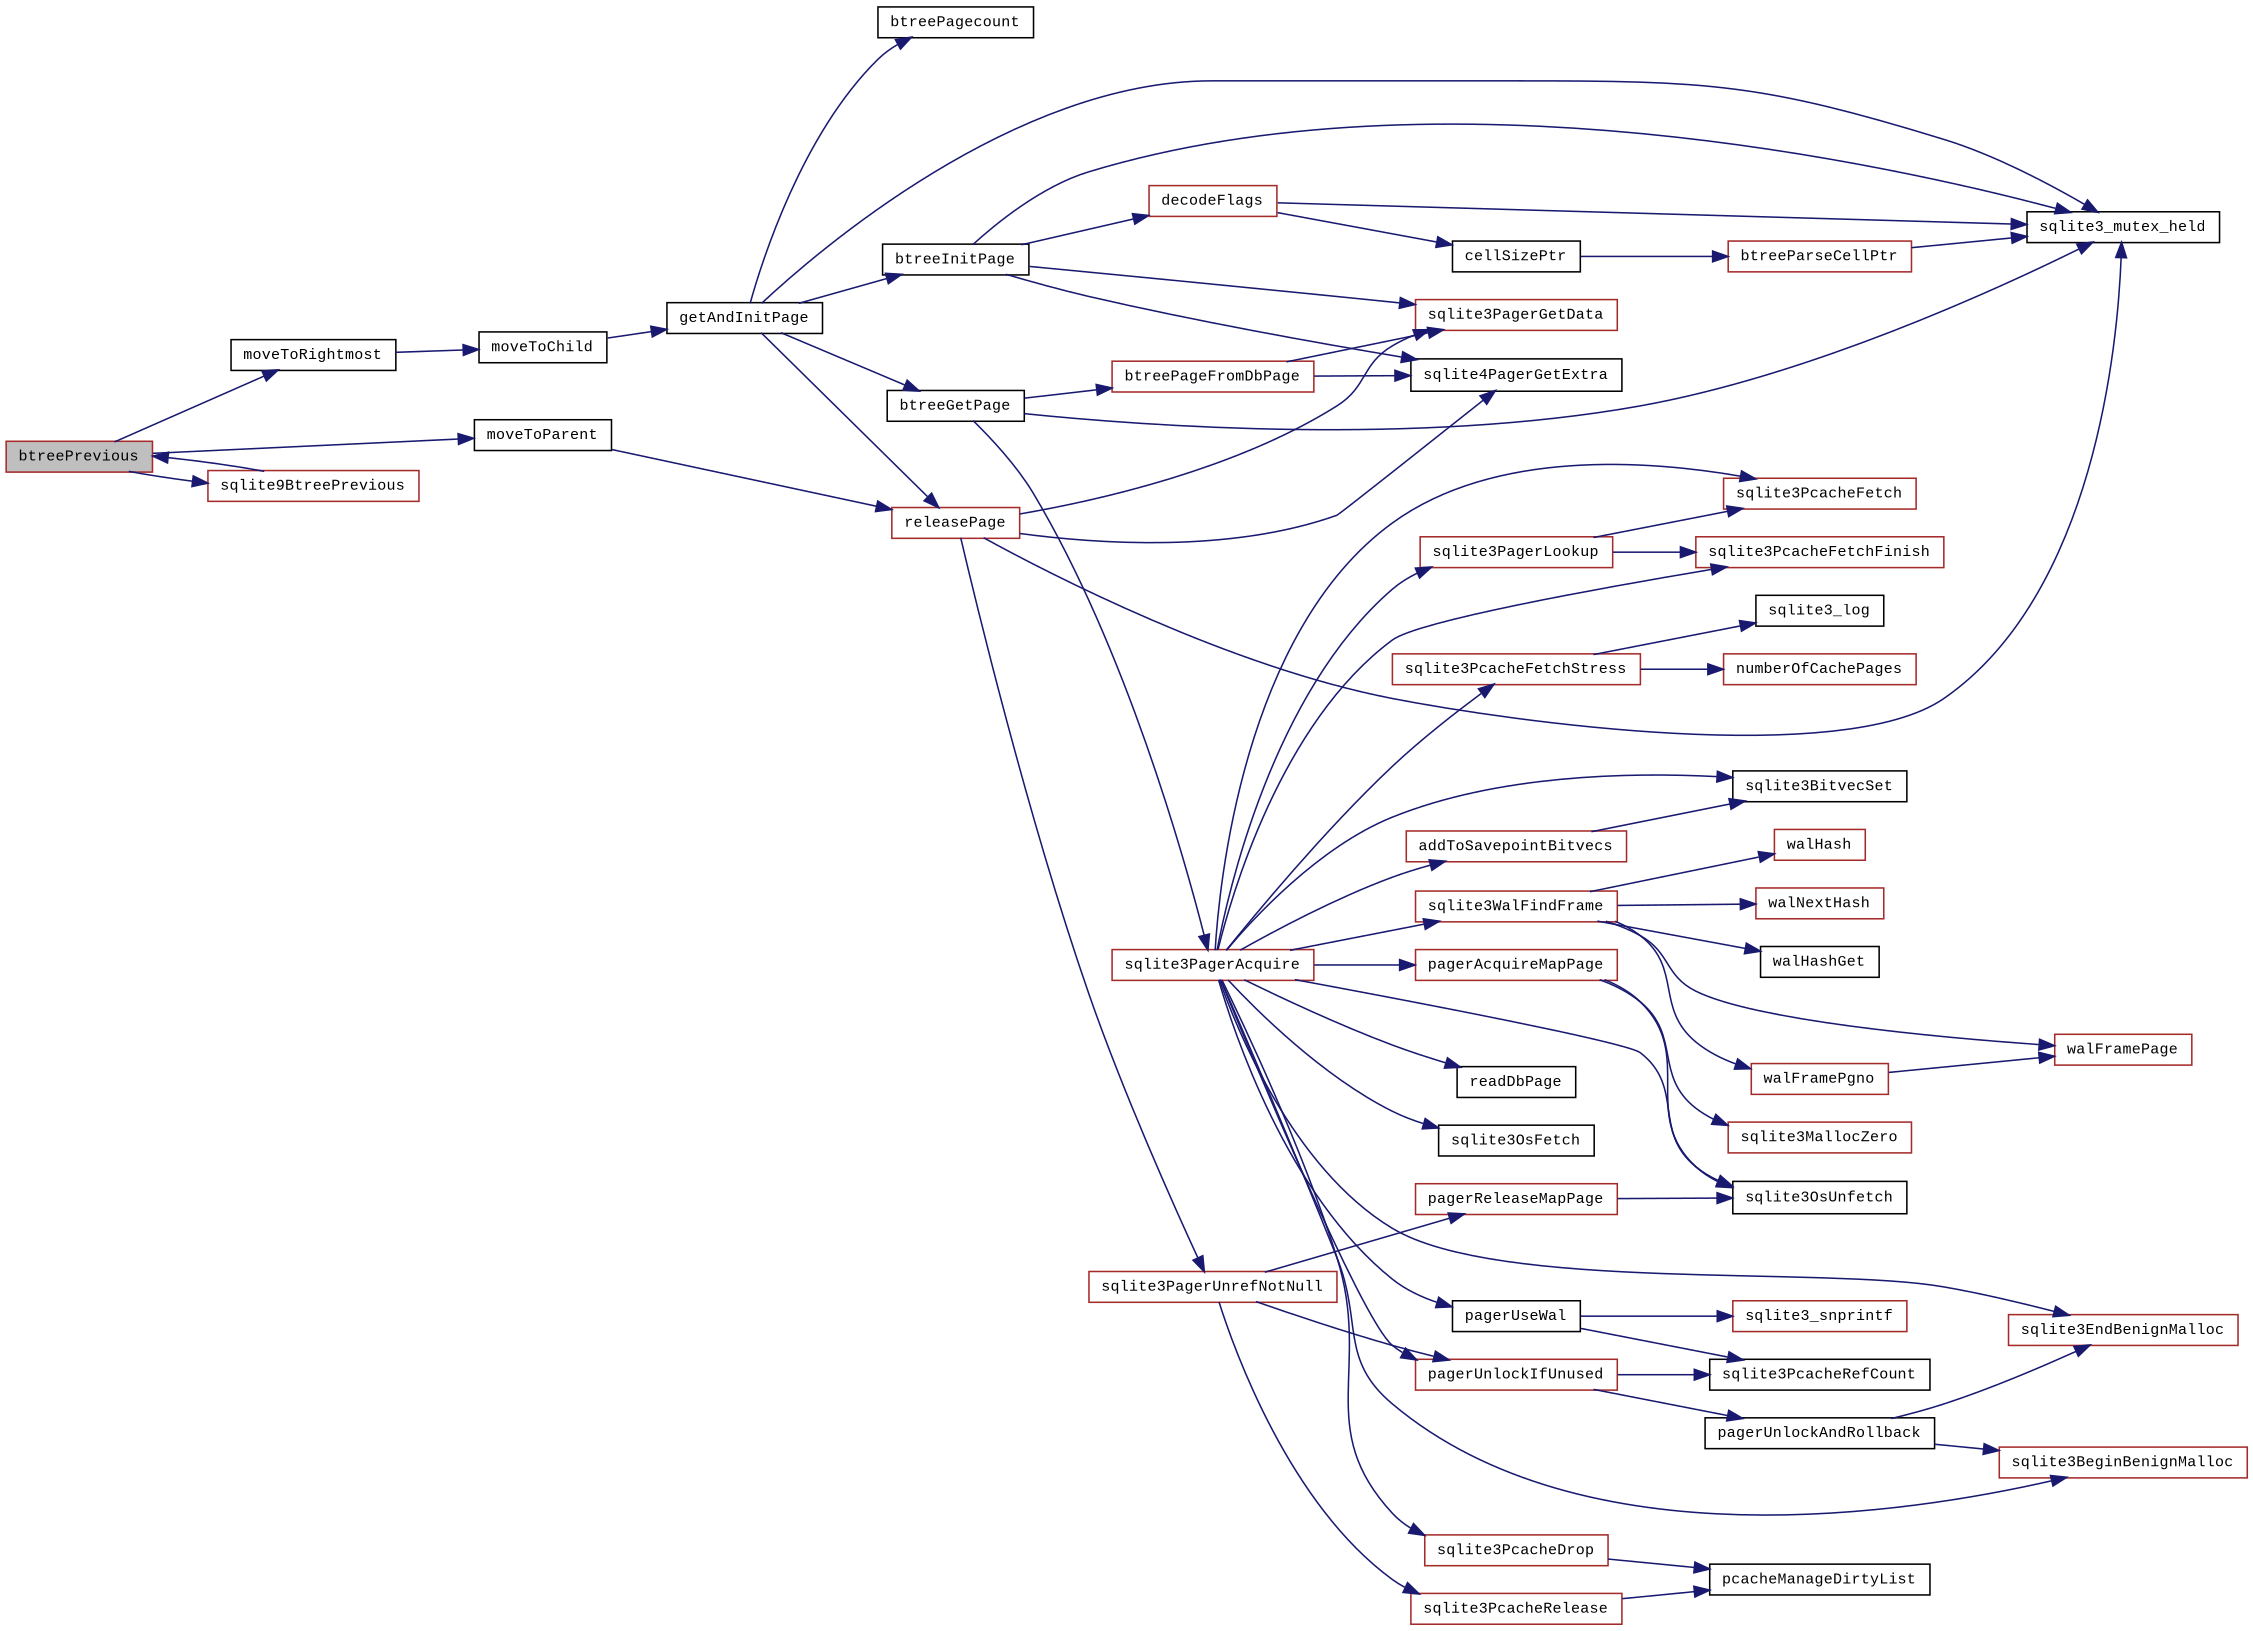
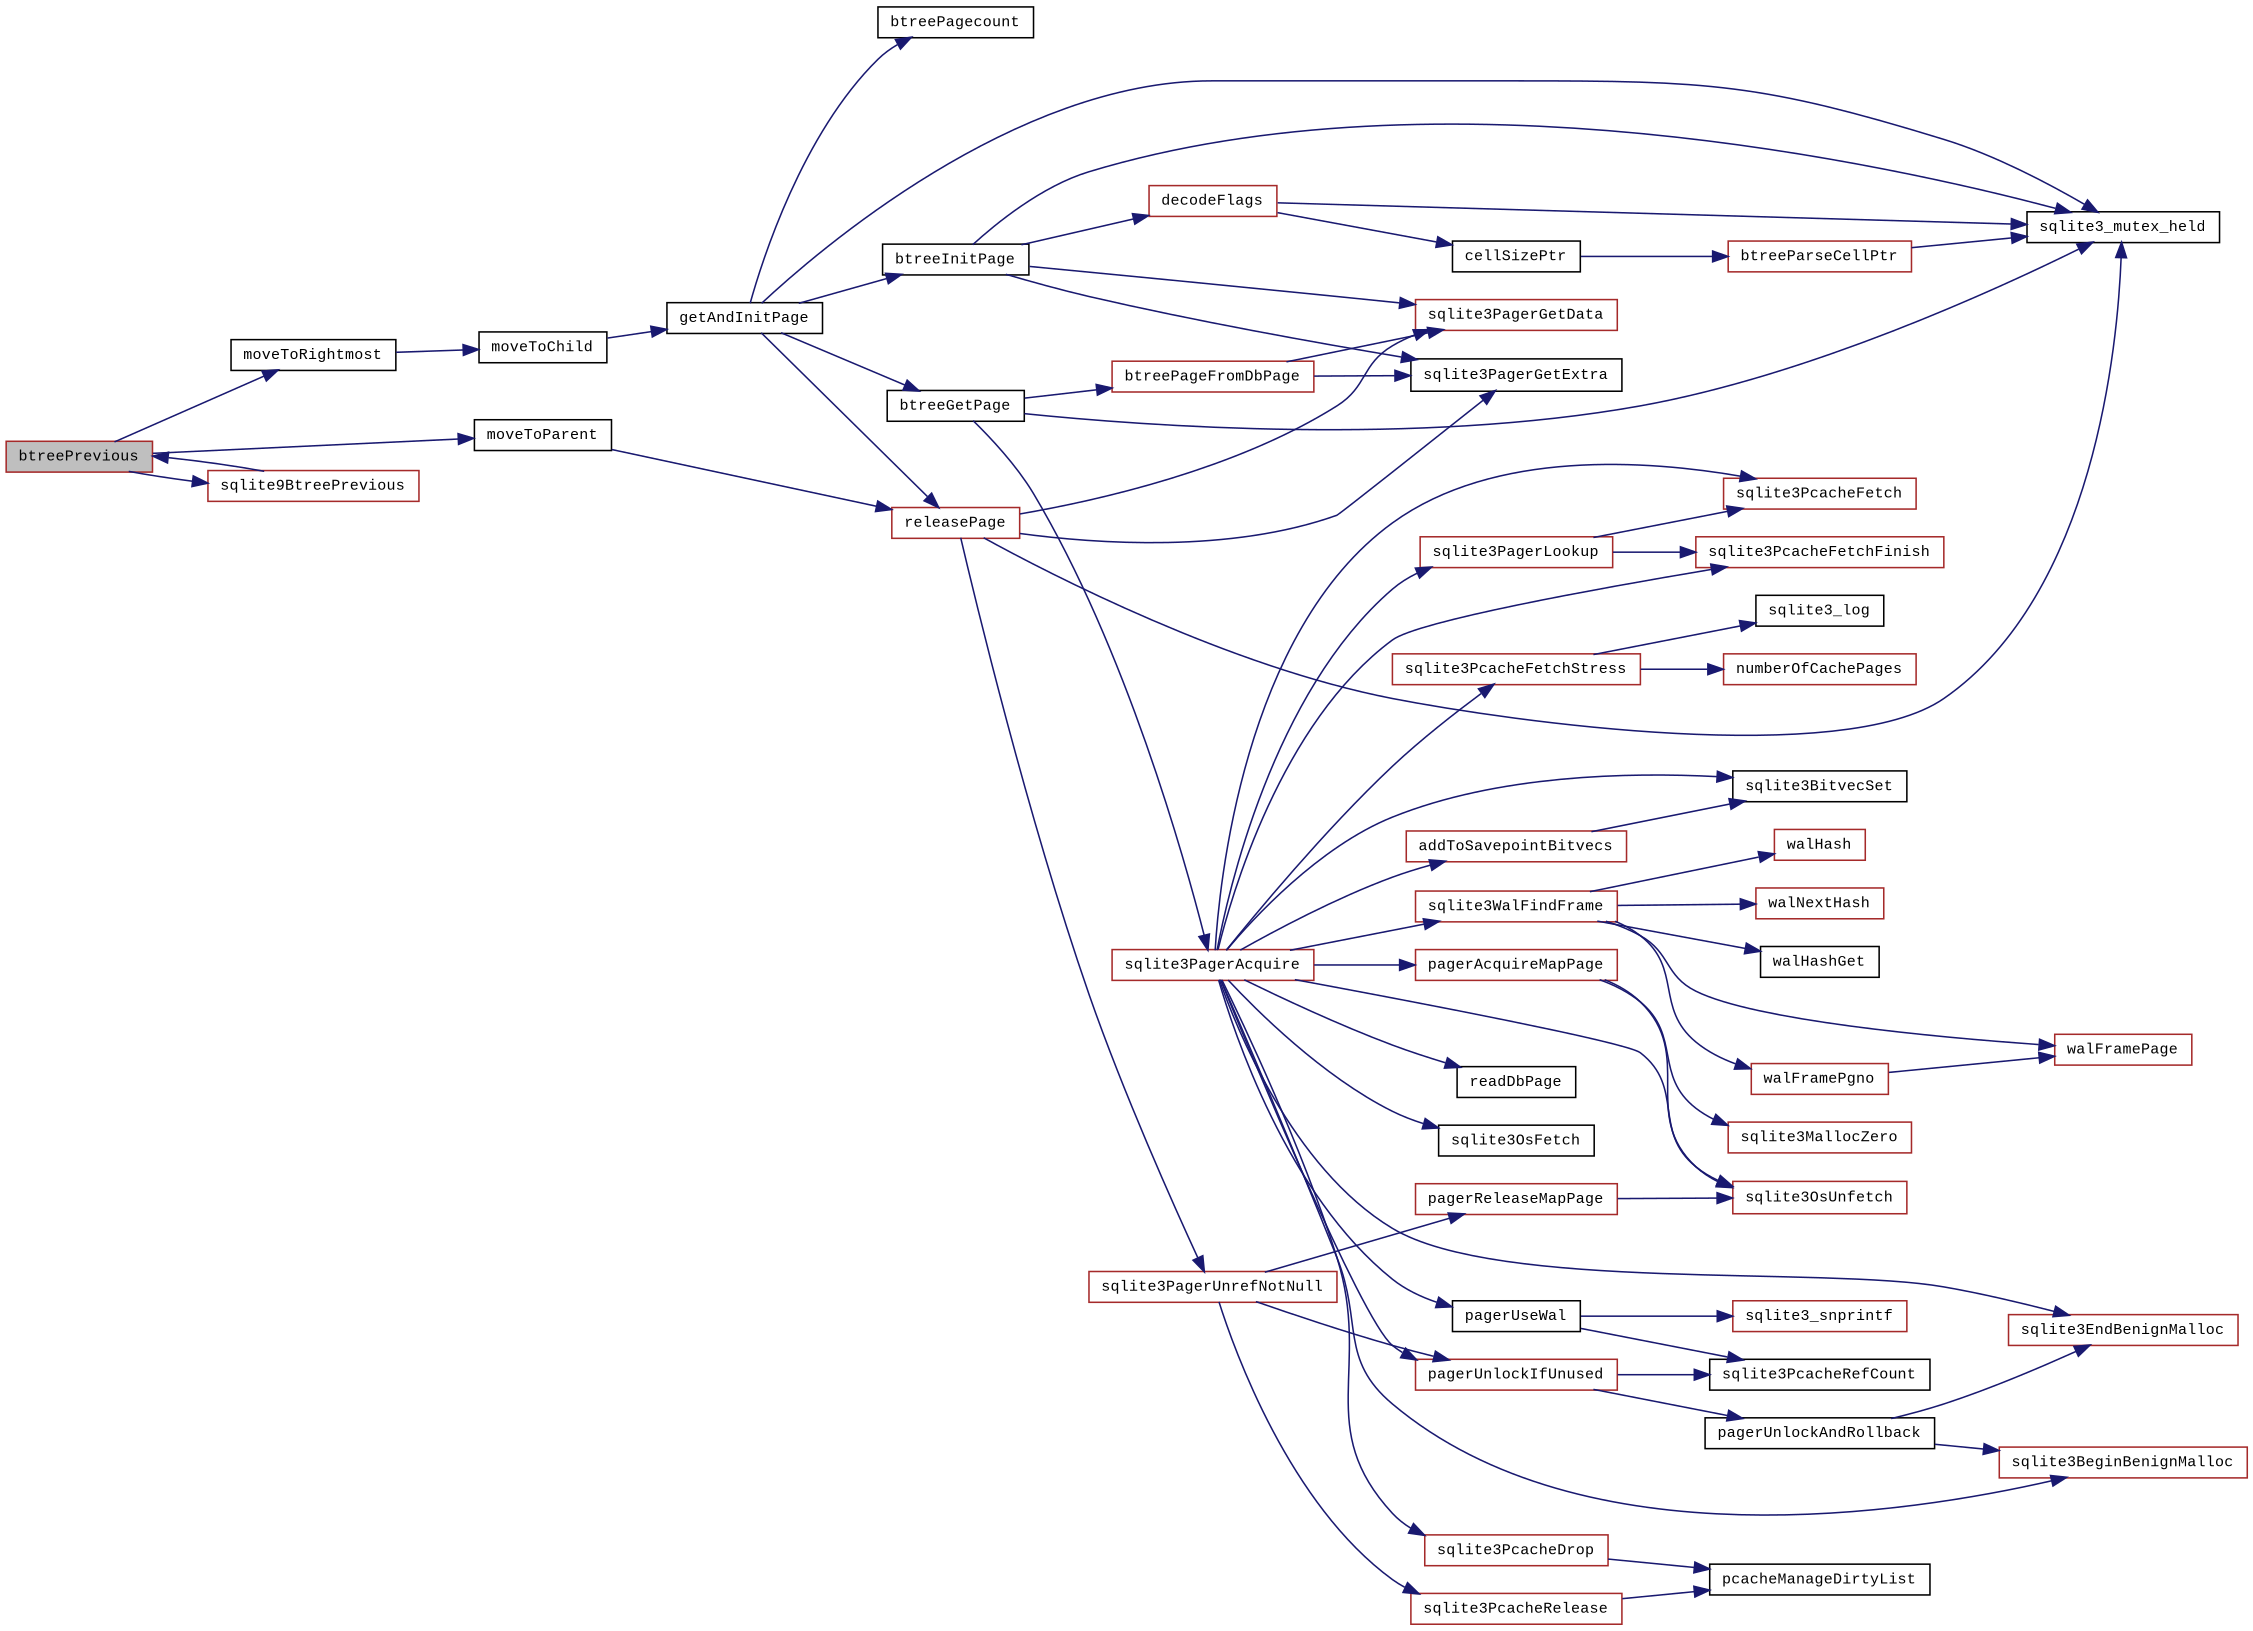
(1516, 375) -> (1516, 375)
(1820, 1198) -> (1820, 1198)
